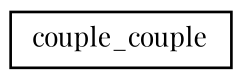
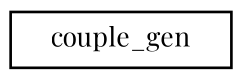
(121, 40) -> (121, 40)
